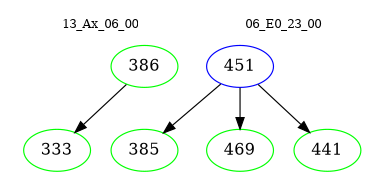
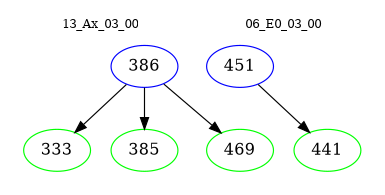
(101, 25) -> (101, 25)
(284, 25) -> (284, 25)
(144, 66) -> (144, 66)
(205, 97) -> (144, 103)
(240, 103) -> (179, 97)
